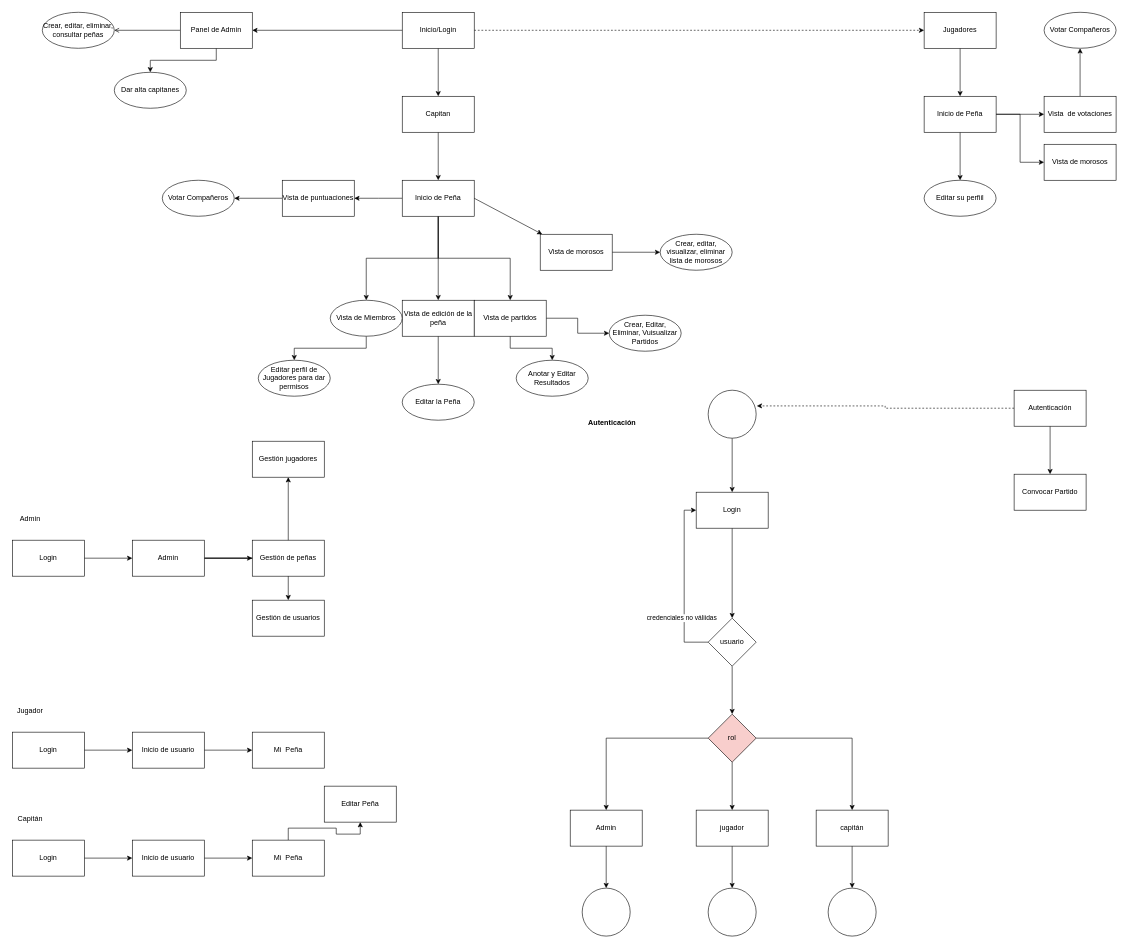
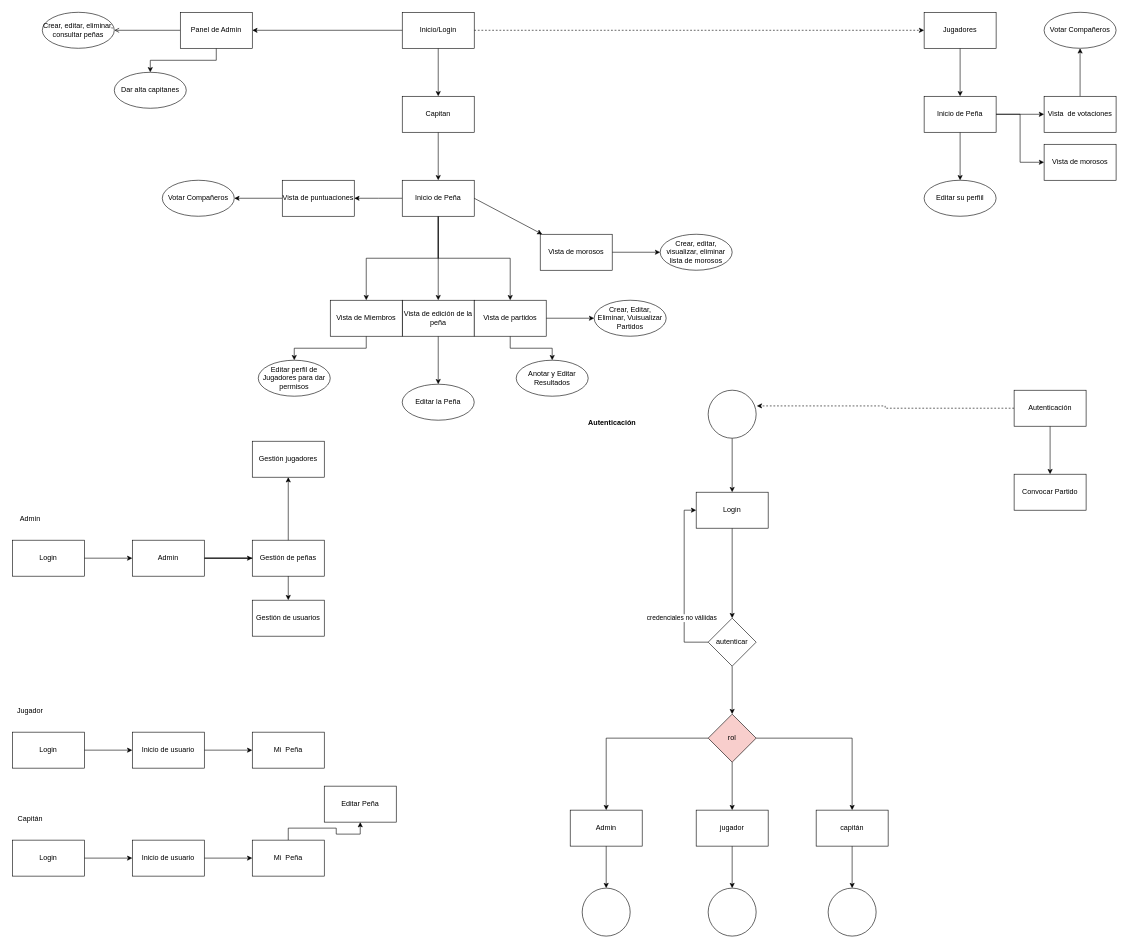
(366, 318) -> (366, 318)
(645, 333) -> (630, 318)
(732, 642) -> (732, 642)
